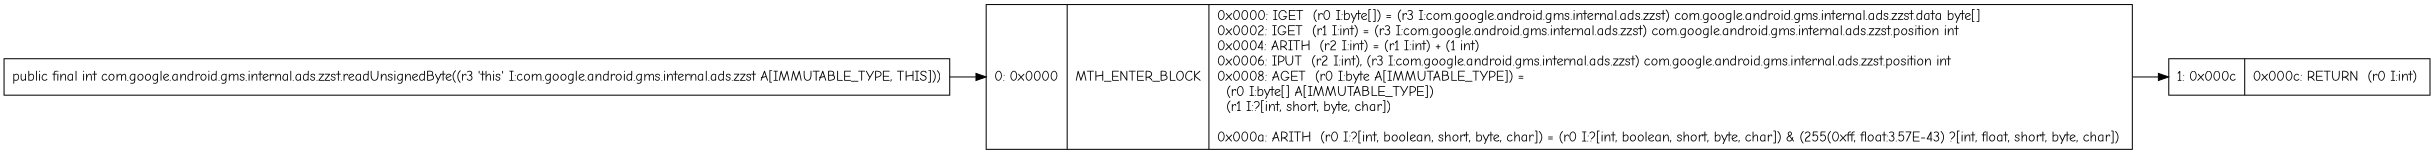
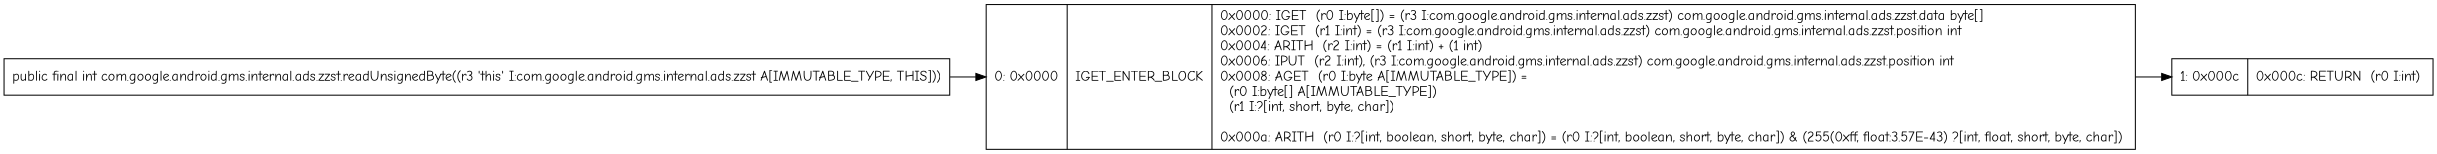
(1138, 76) -> (1140, 76)
